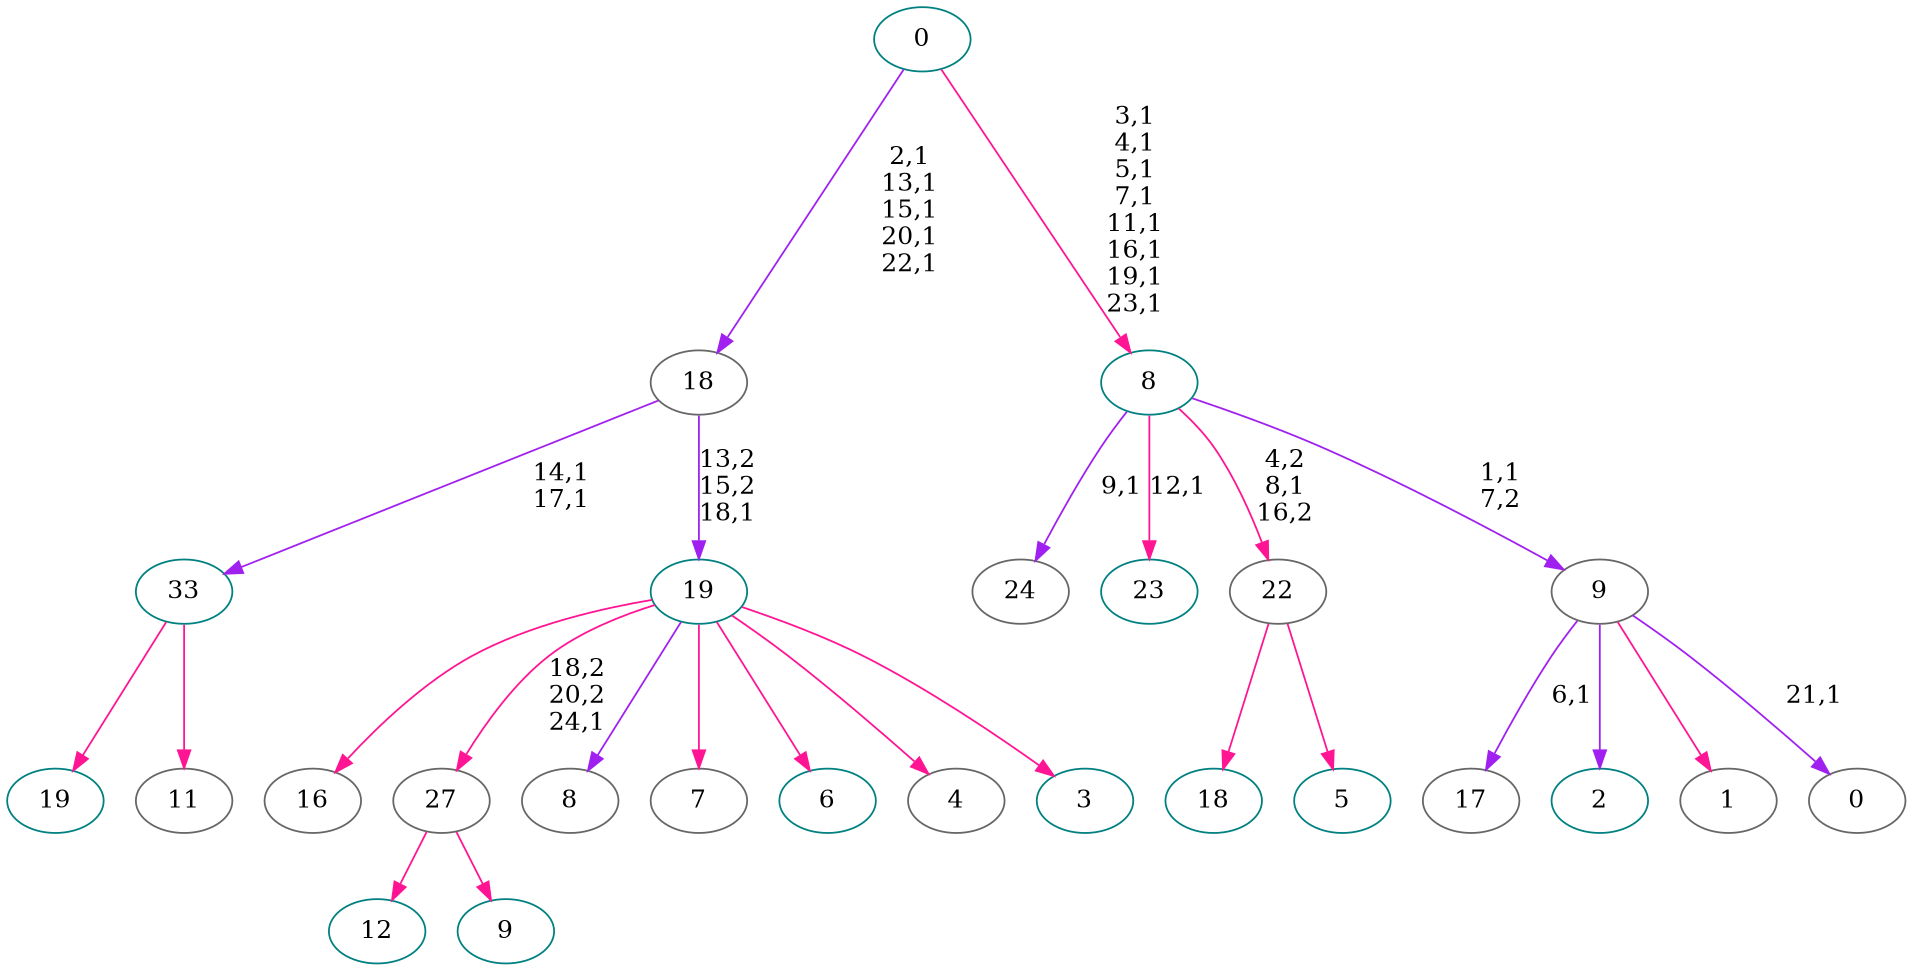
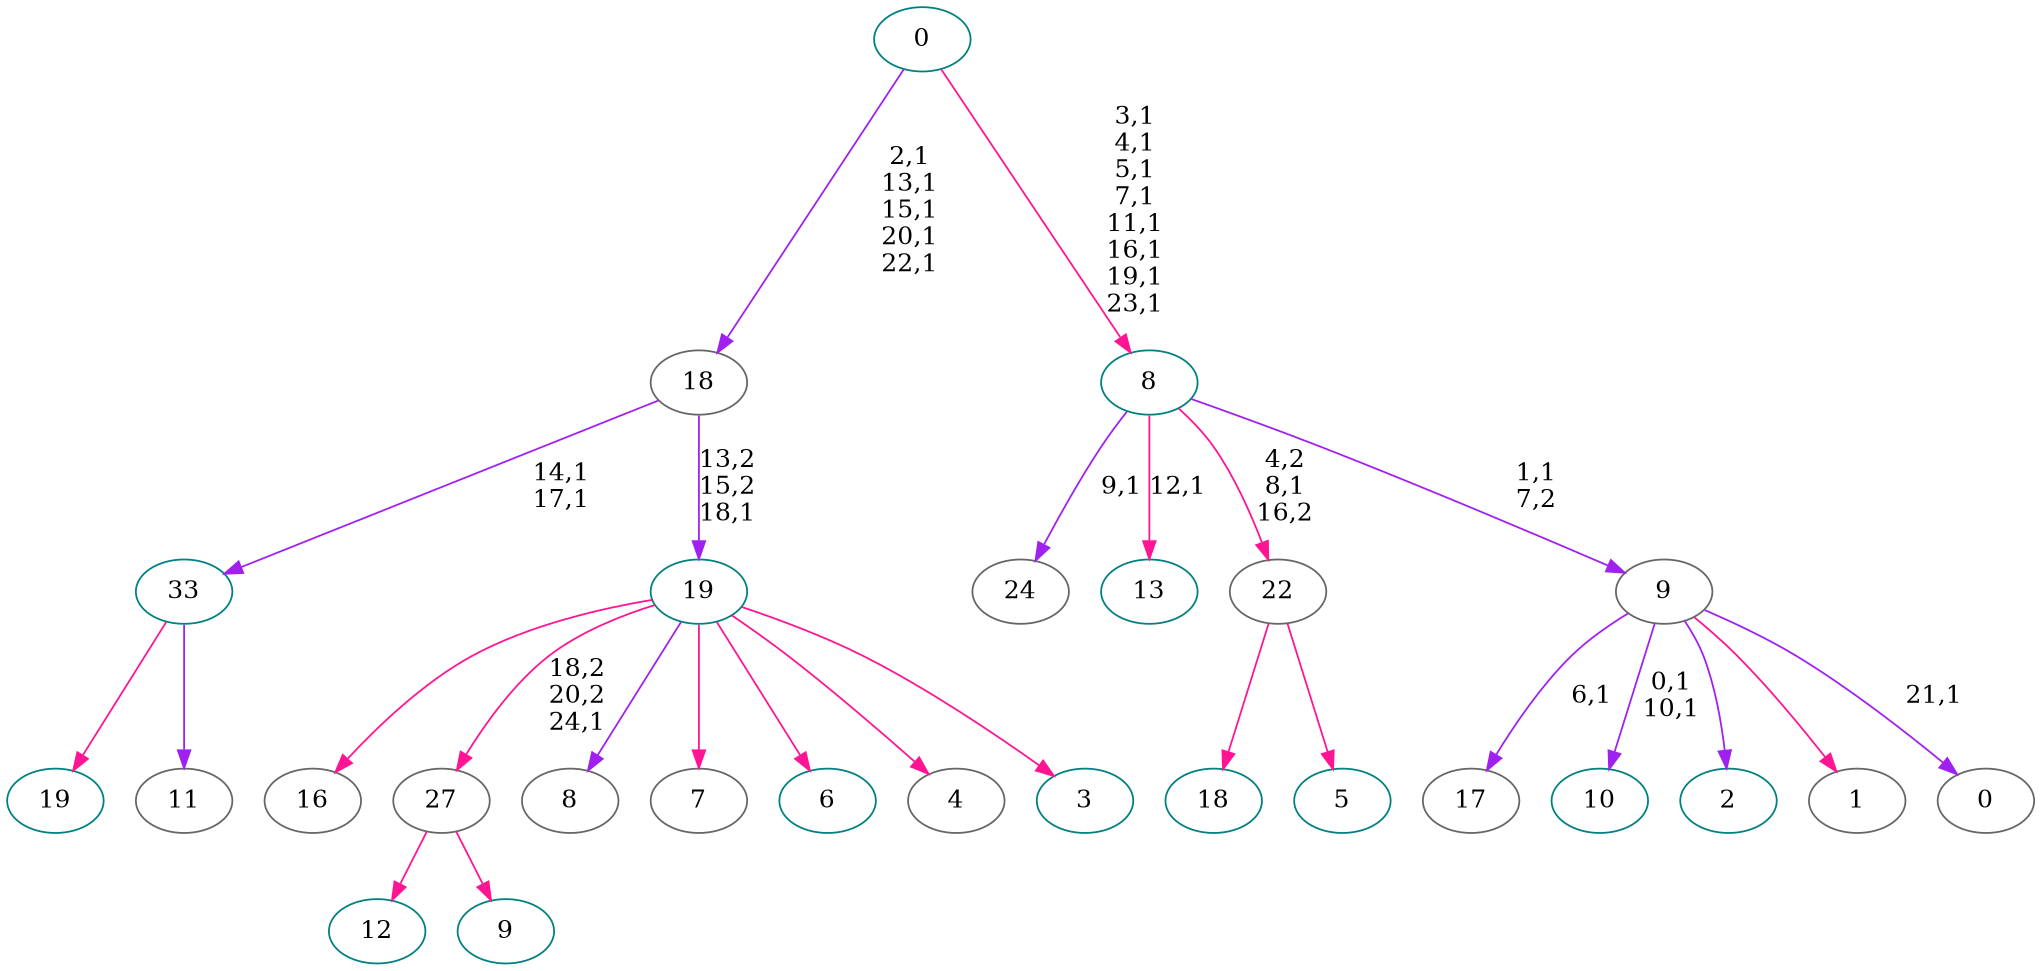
(1149, 592) -> (1149, 592)
(184, 687) -> (184, 687)
none -> (1600, 801)
